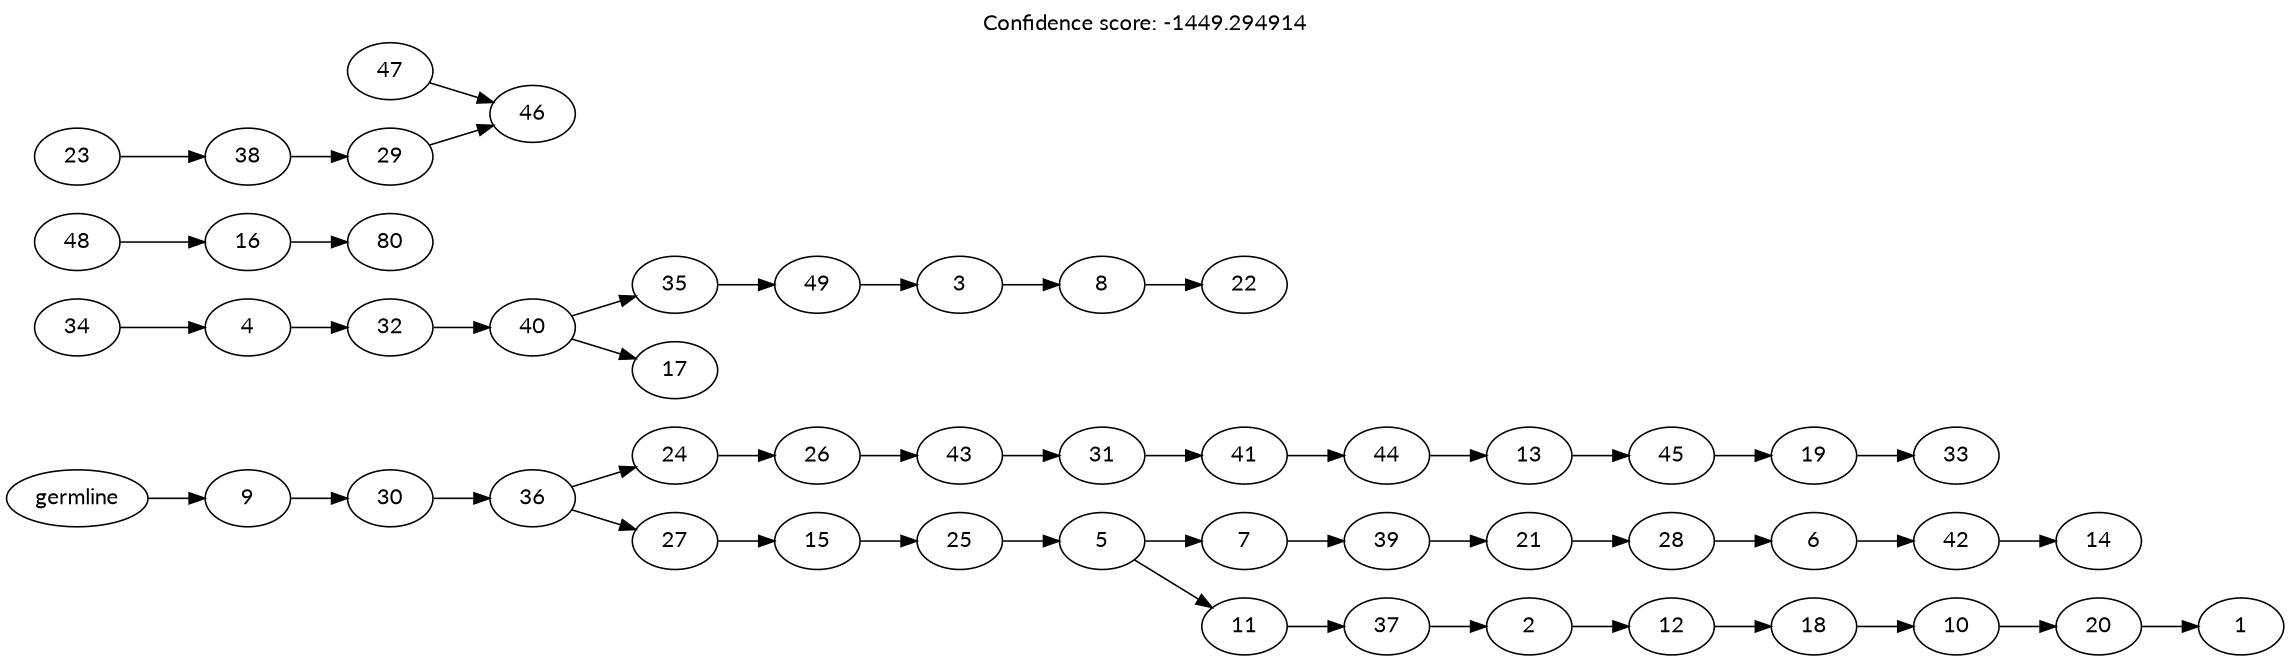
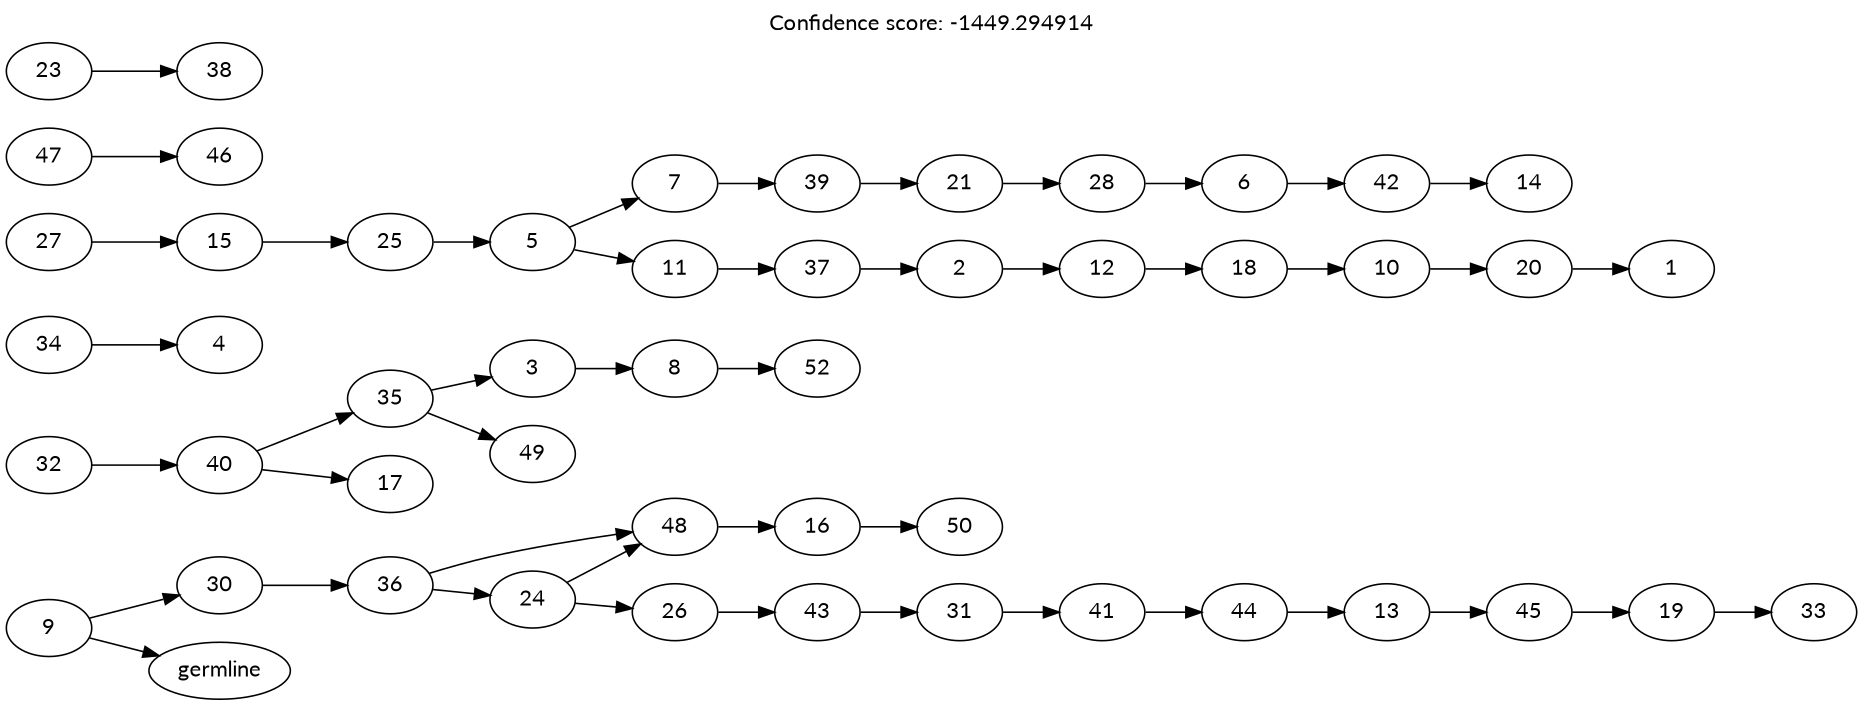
(390, 157) -> none
(390, 242) -> (960, 527)
(881, 285) -> (454, 385)
(1244, 285) -> (817, 369)
(311, 327) -> none
(169, 498) -> (117, 645)
(596, 517) -> (522, 550)
none -> (597, 567)
